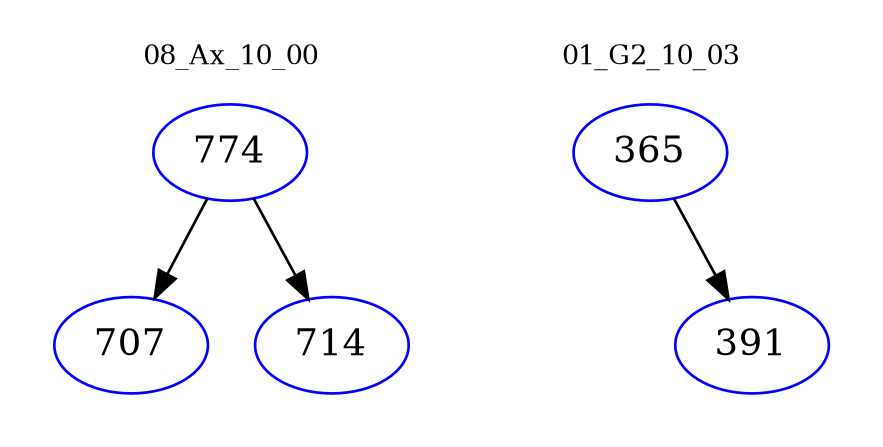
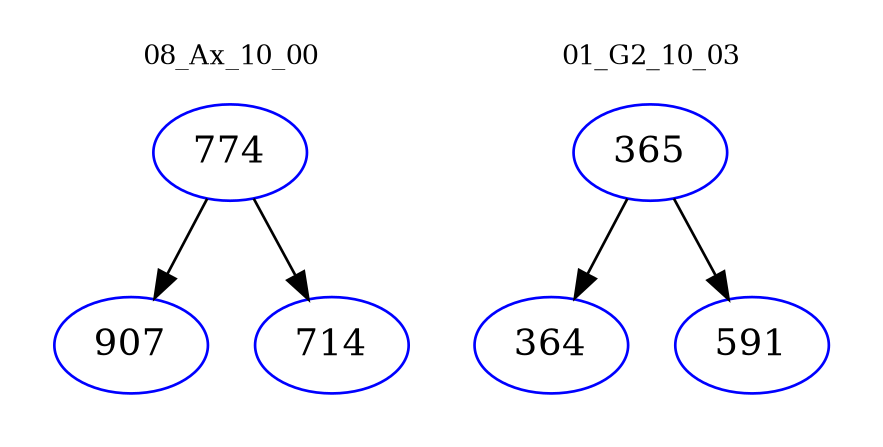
(131, 345) -> (131, 345)
none -> (551, 345)
(752, 345) -> (752, 345)
